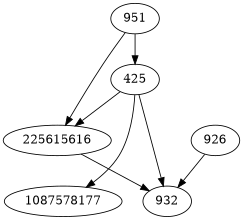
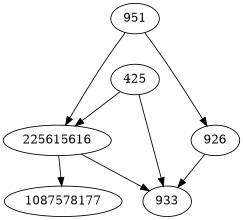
(135, 45) -> (174, 75)
(125, 144) -> (60, 167)
(167, 201) -> (167, 201)
